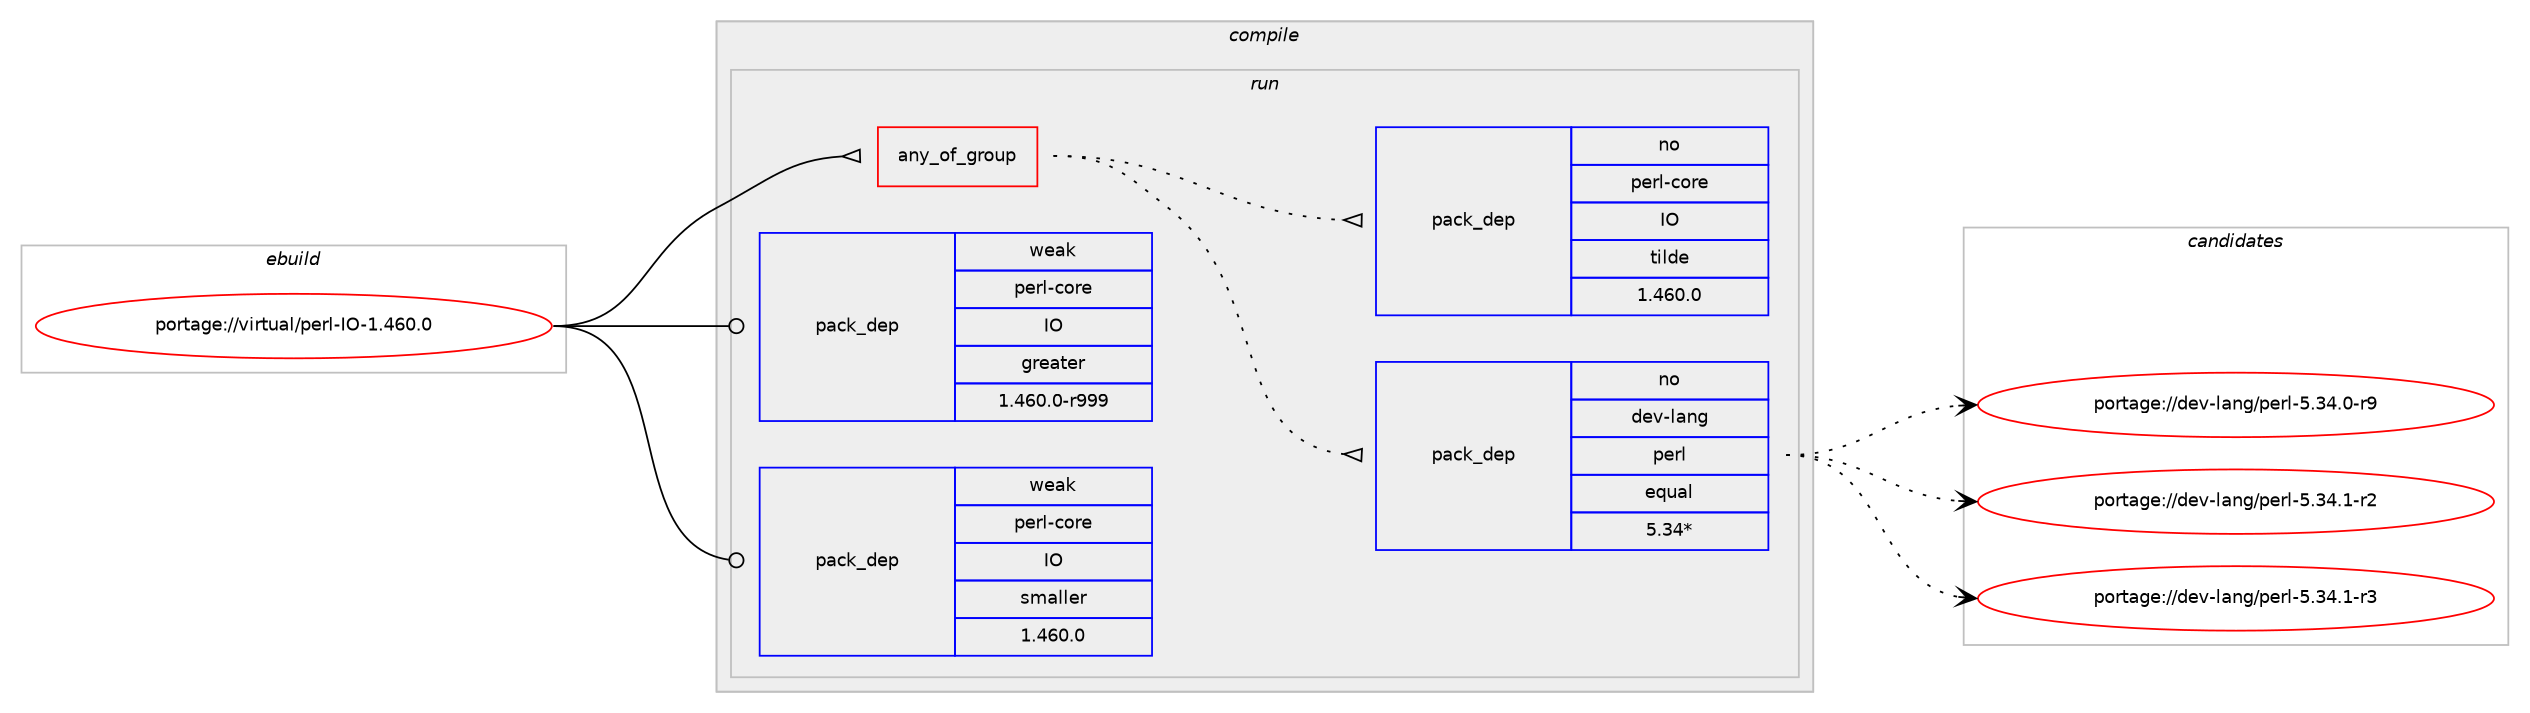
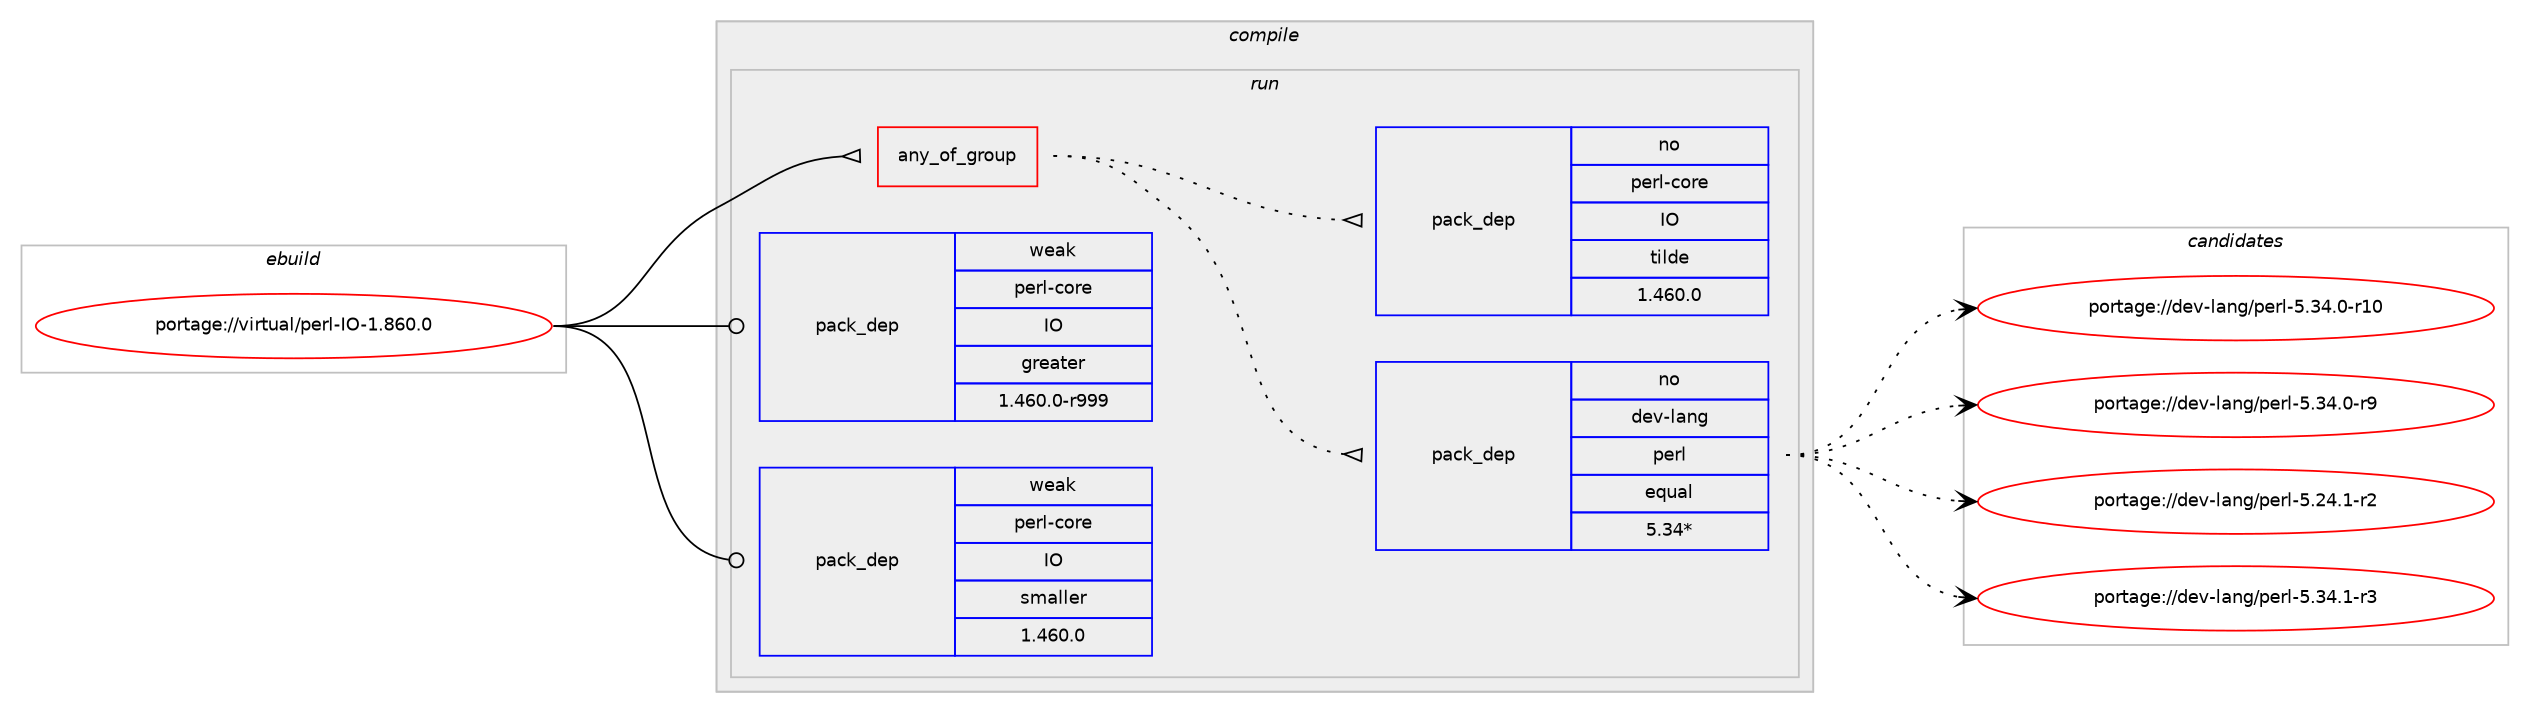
none -> (2236, 308)
(294, 326) -> (294, 326)
(2236, 502) -> (2236, 502)
